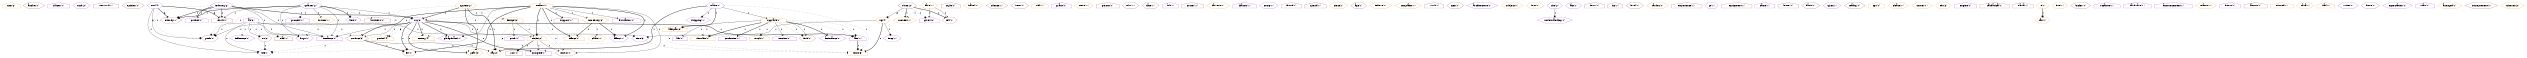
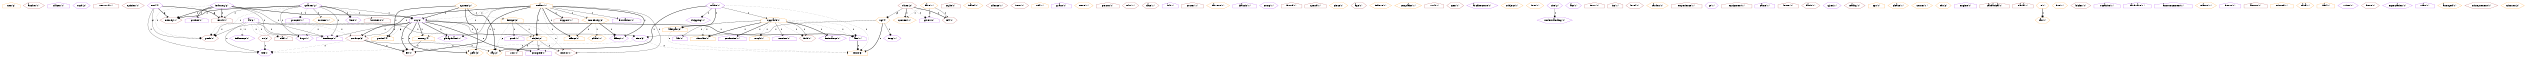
(413, 9) -> (413, 9)
(250, 32) -> none
none -> (417, 45)
